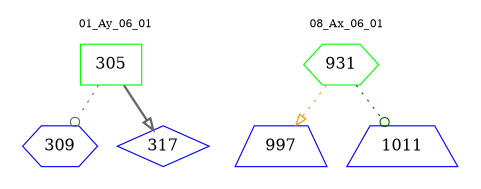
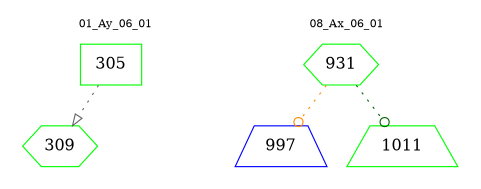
(89, 101) -> (89, 101)
(314, 102) -> (314, 102)
(60, 146) -> (60, 146)
(163, 146) -> none
(402, 146) -> (402, 146)
